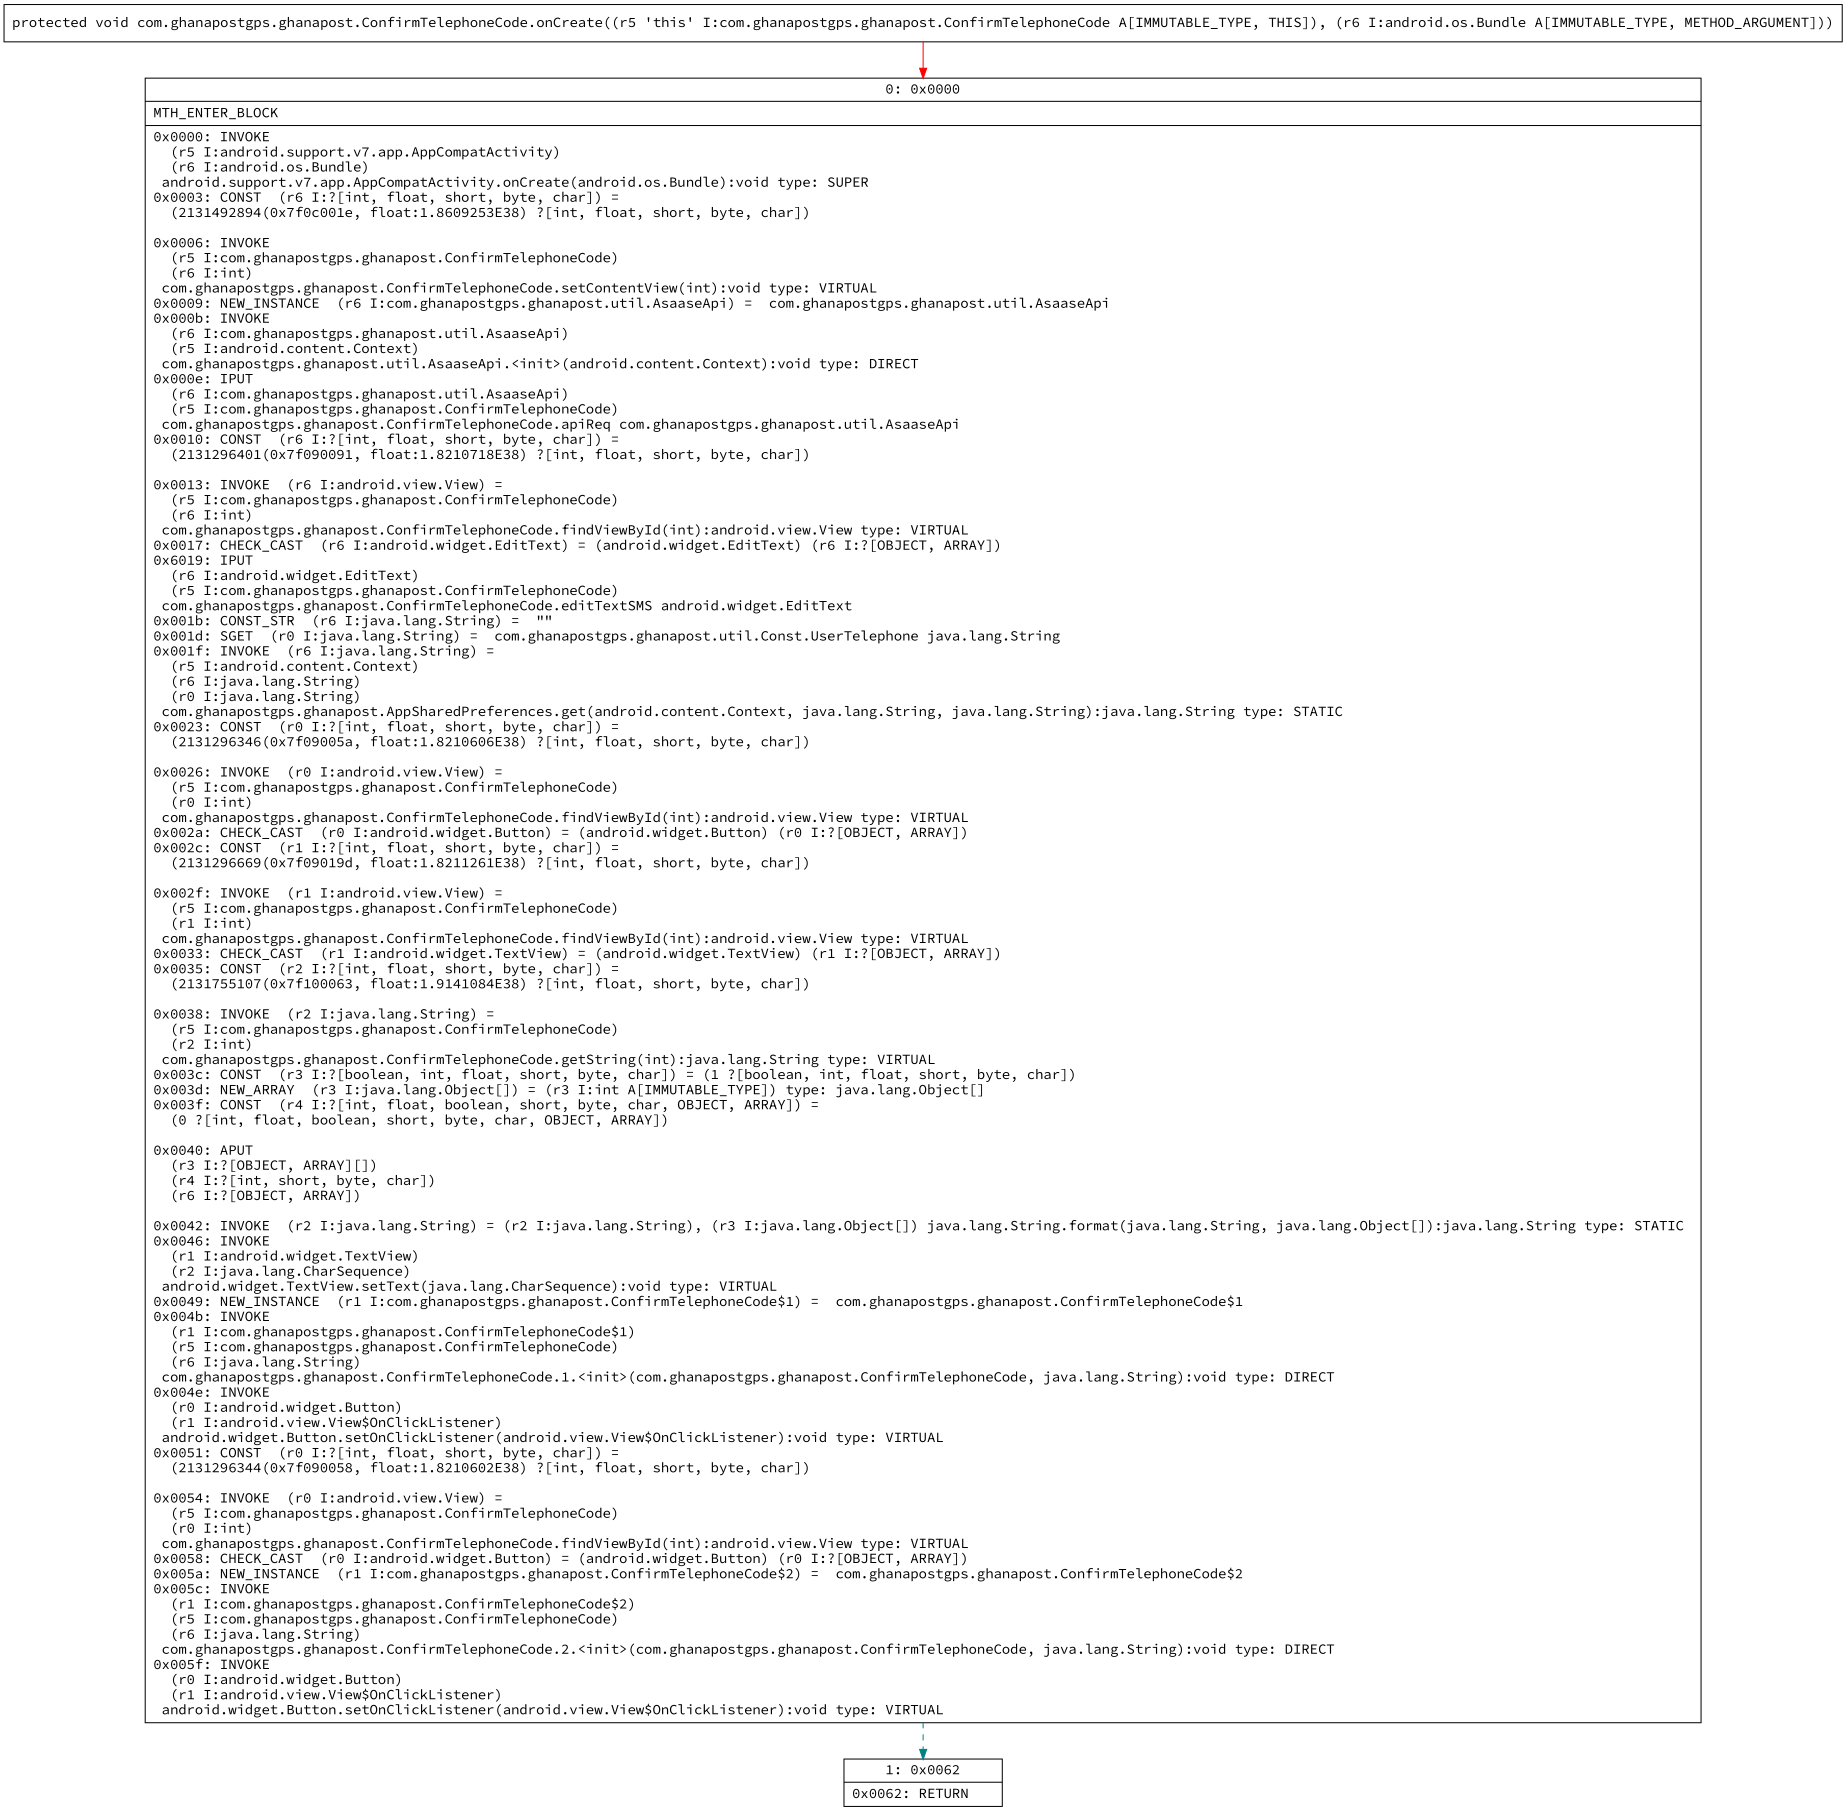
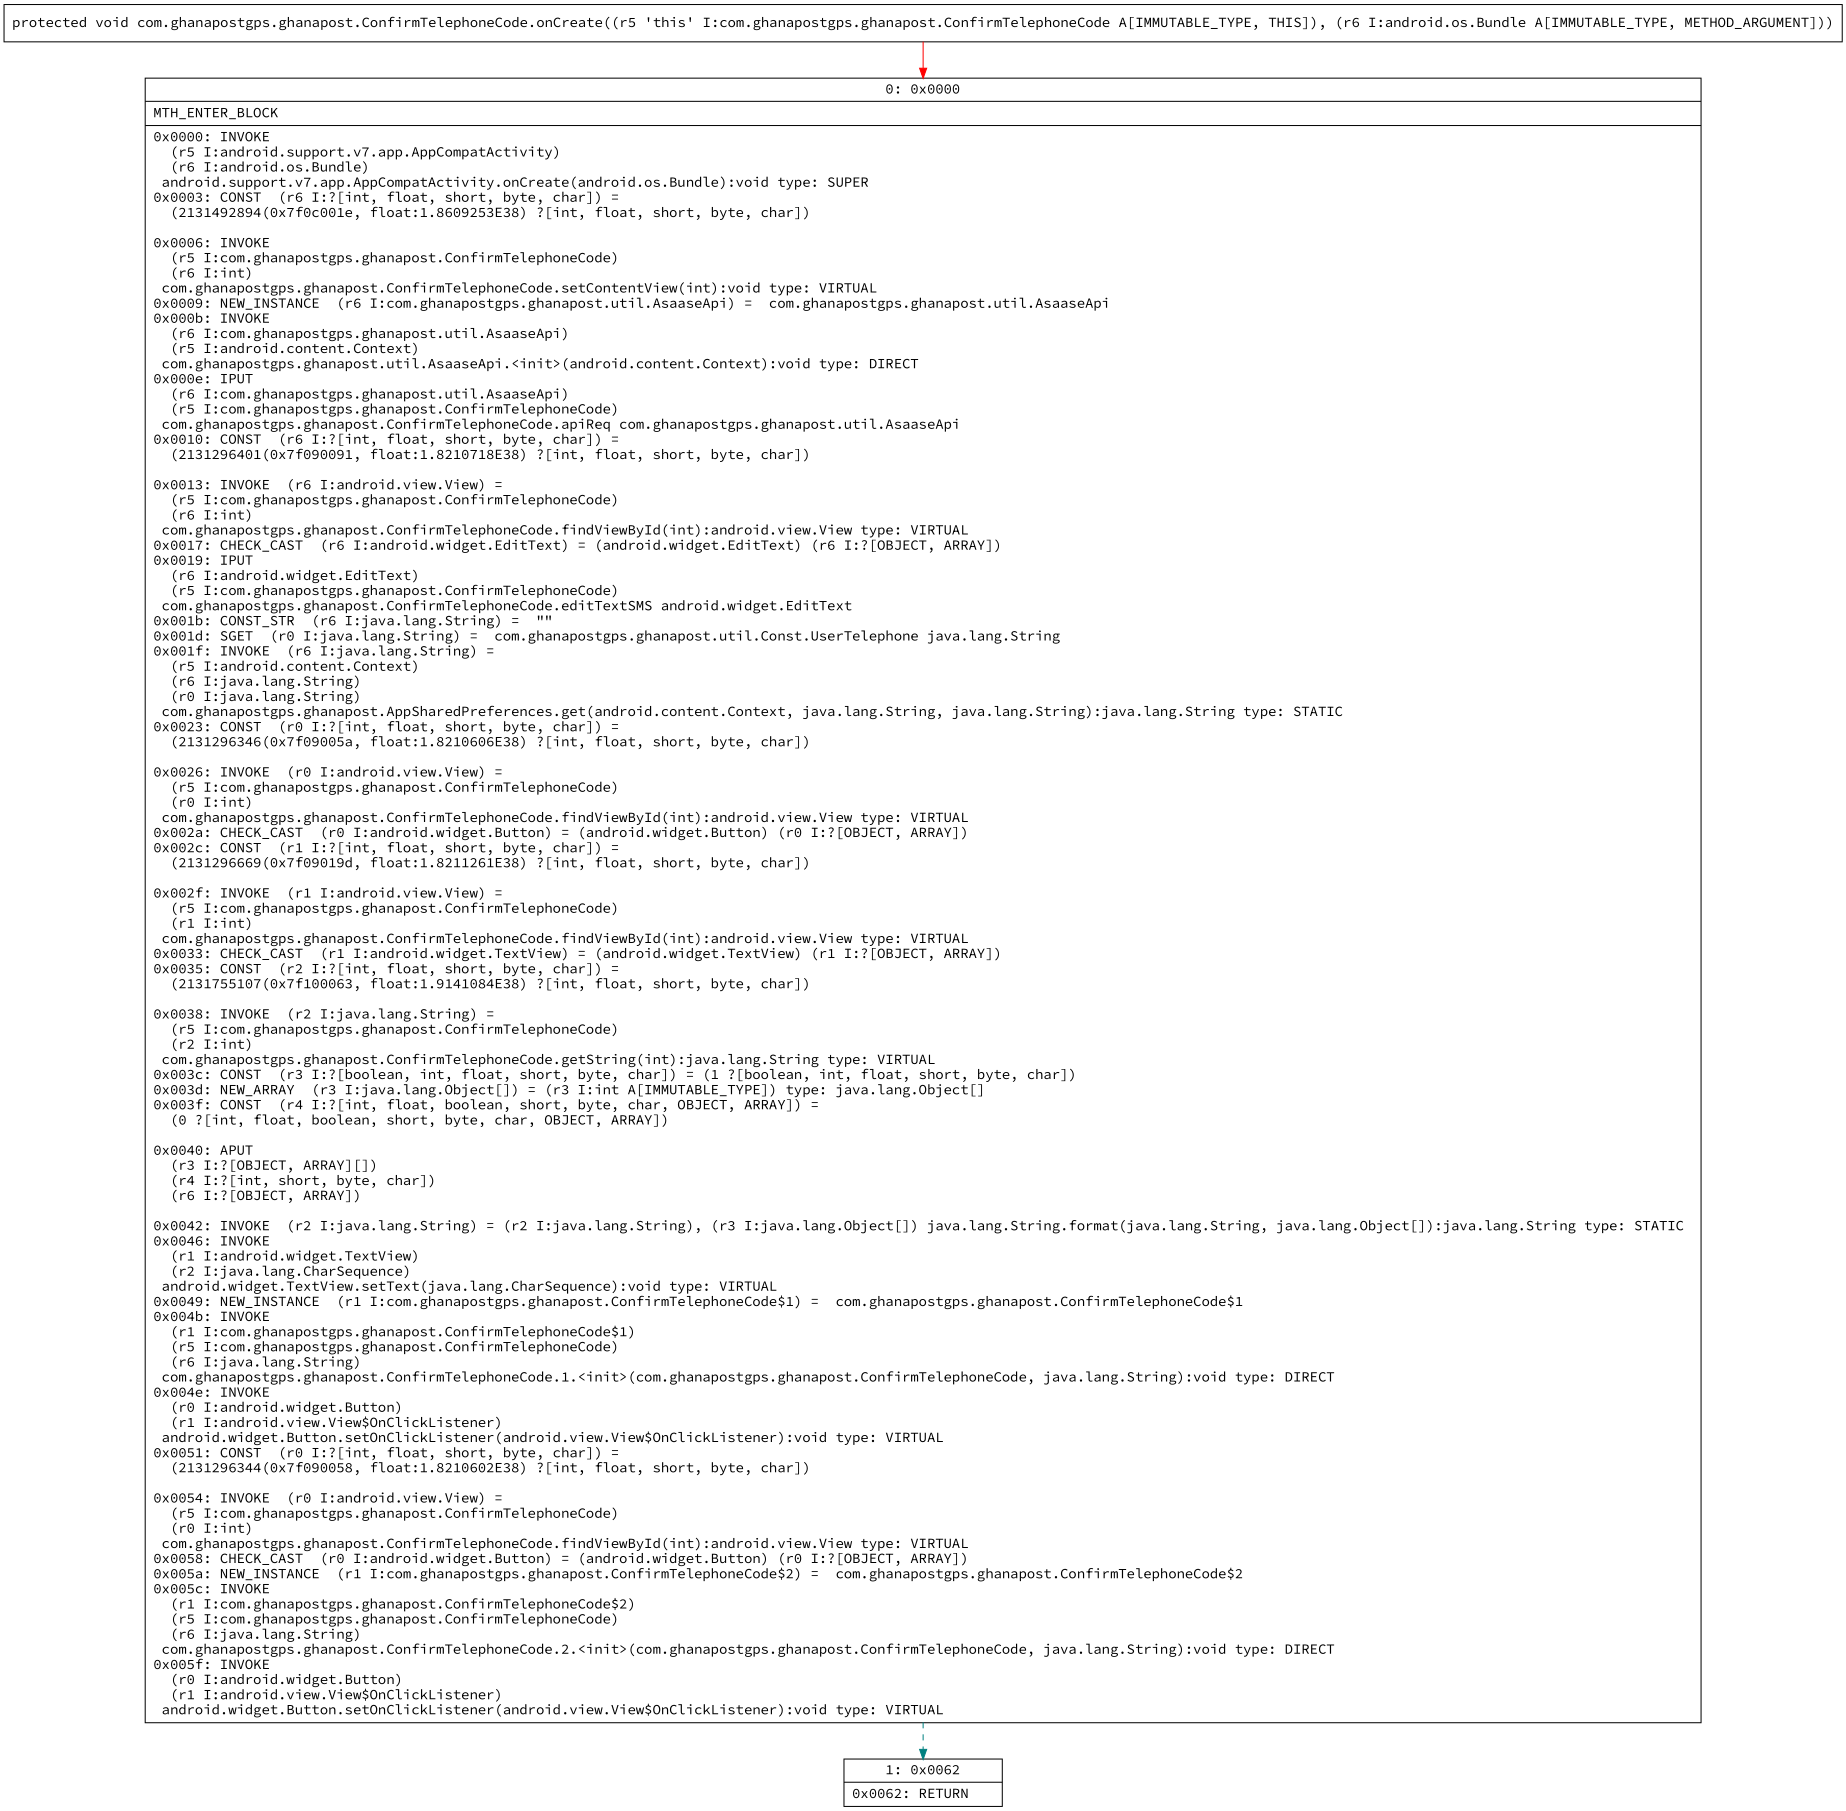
(212, 561) -> (212, 561)
